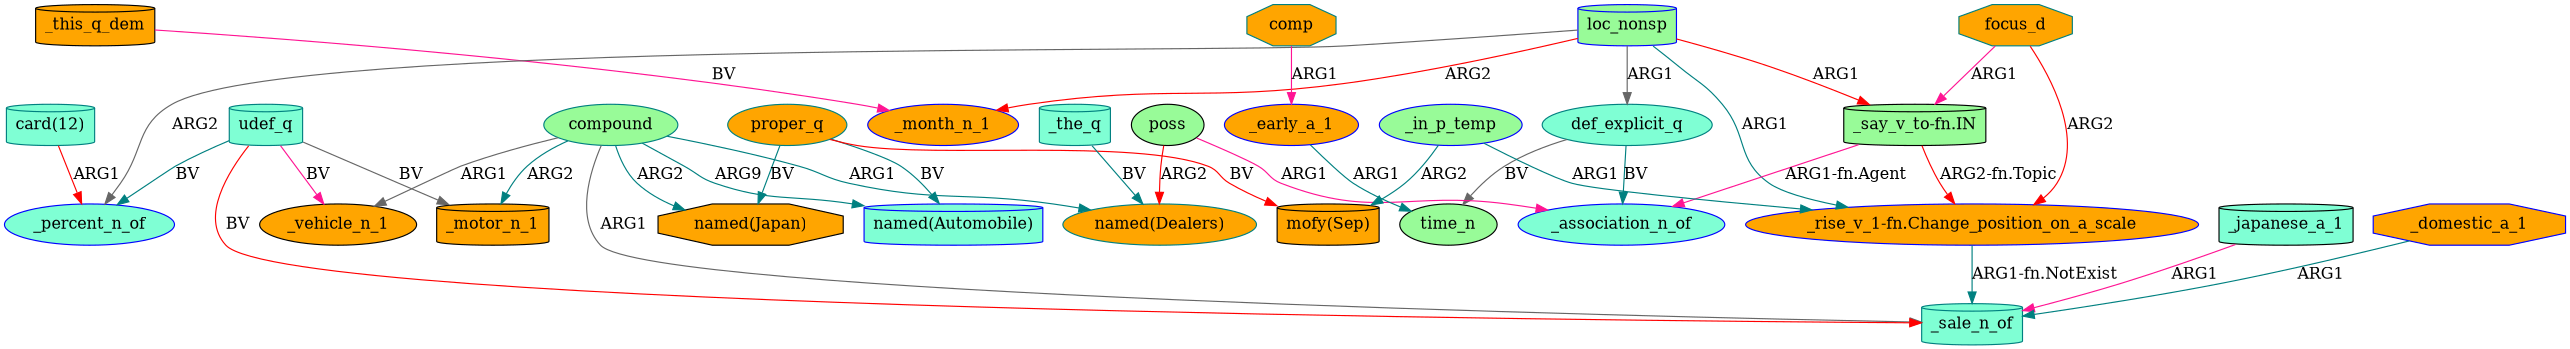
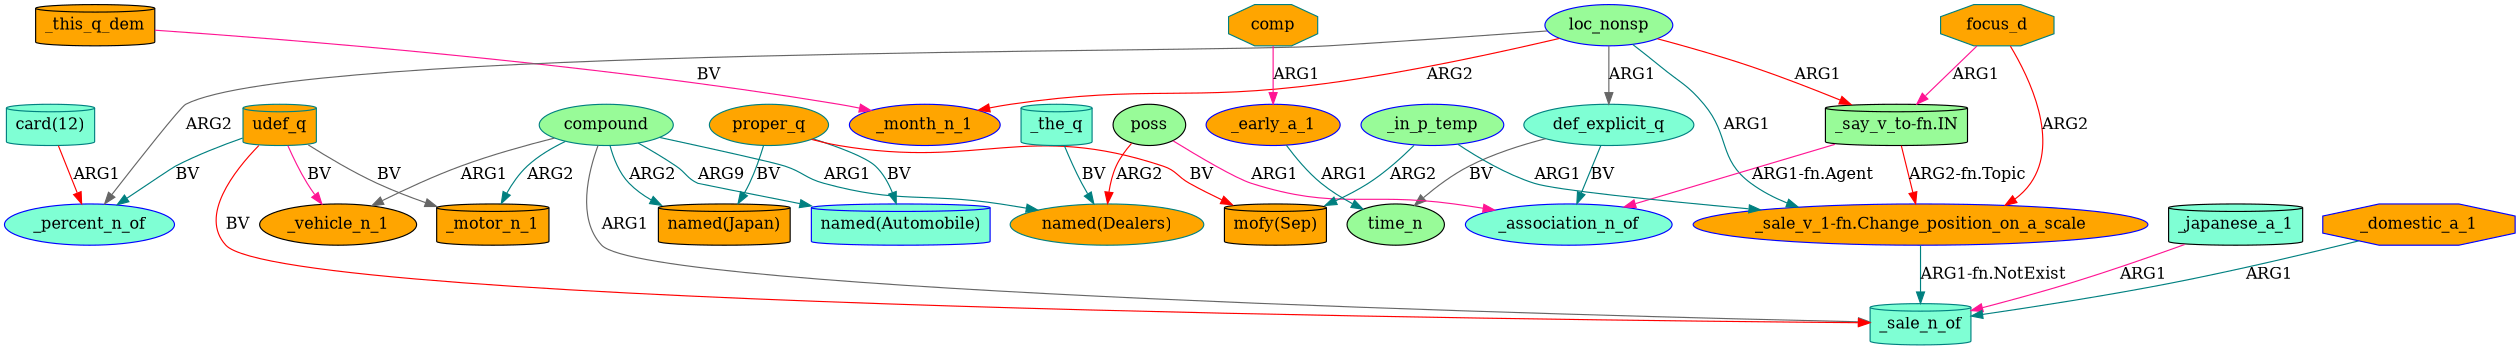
(1627, 25) -> (1609, 25)
(266, 125) -> (280, 125)
(751, 225) -> (724, 225)
(1972, 225) -> (1921, 225)
